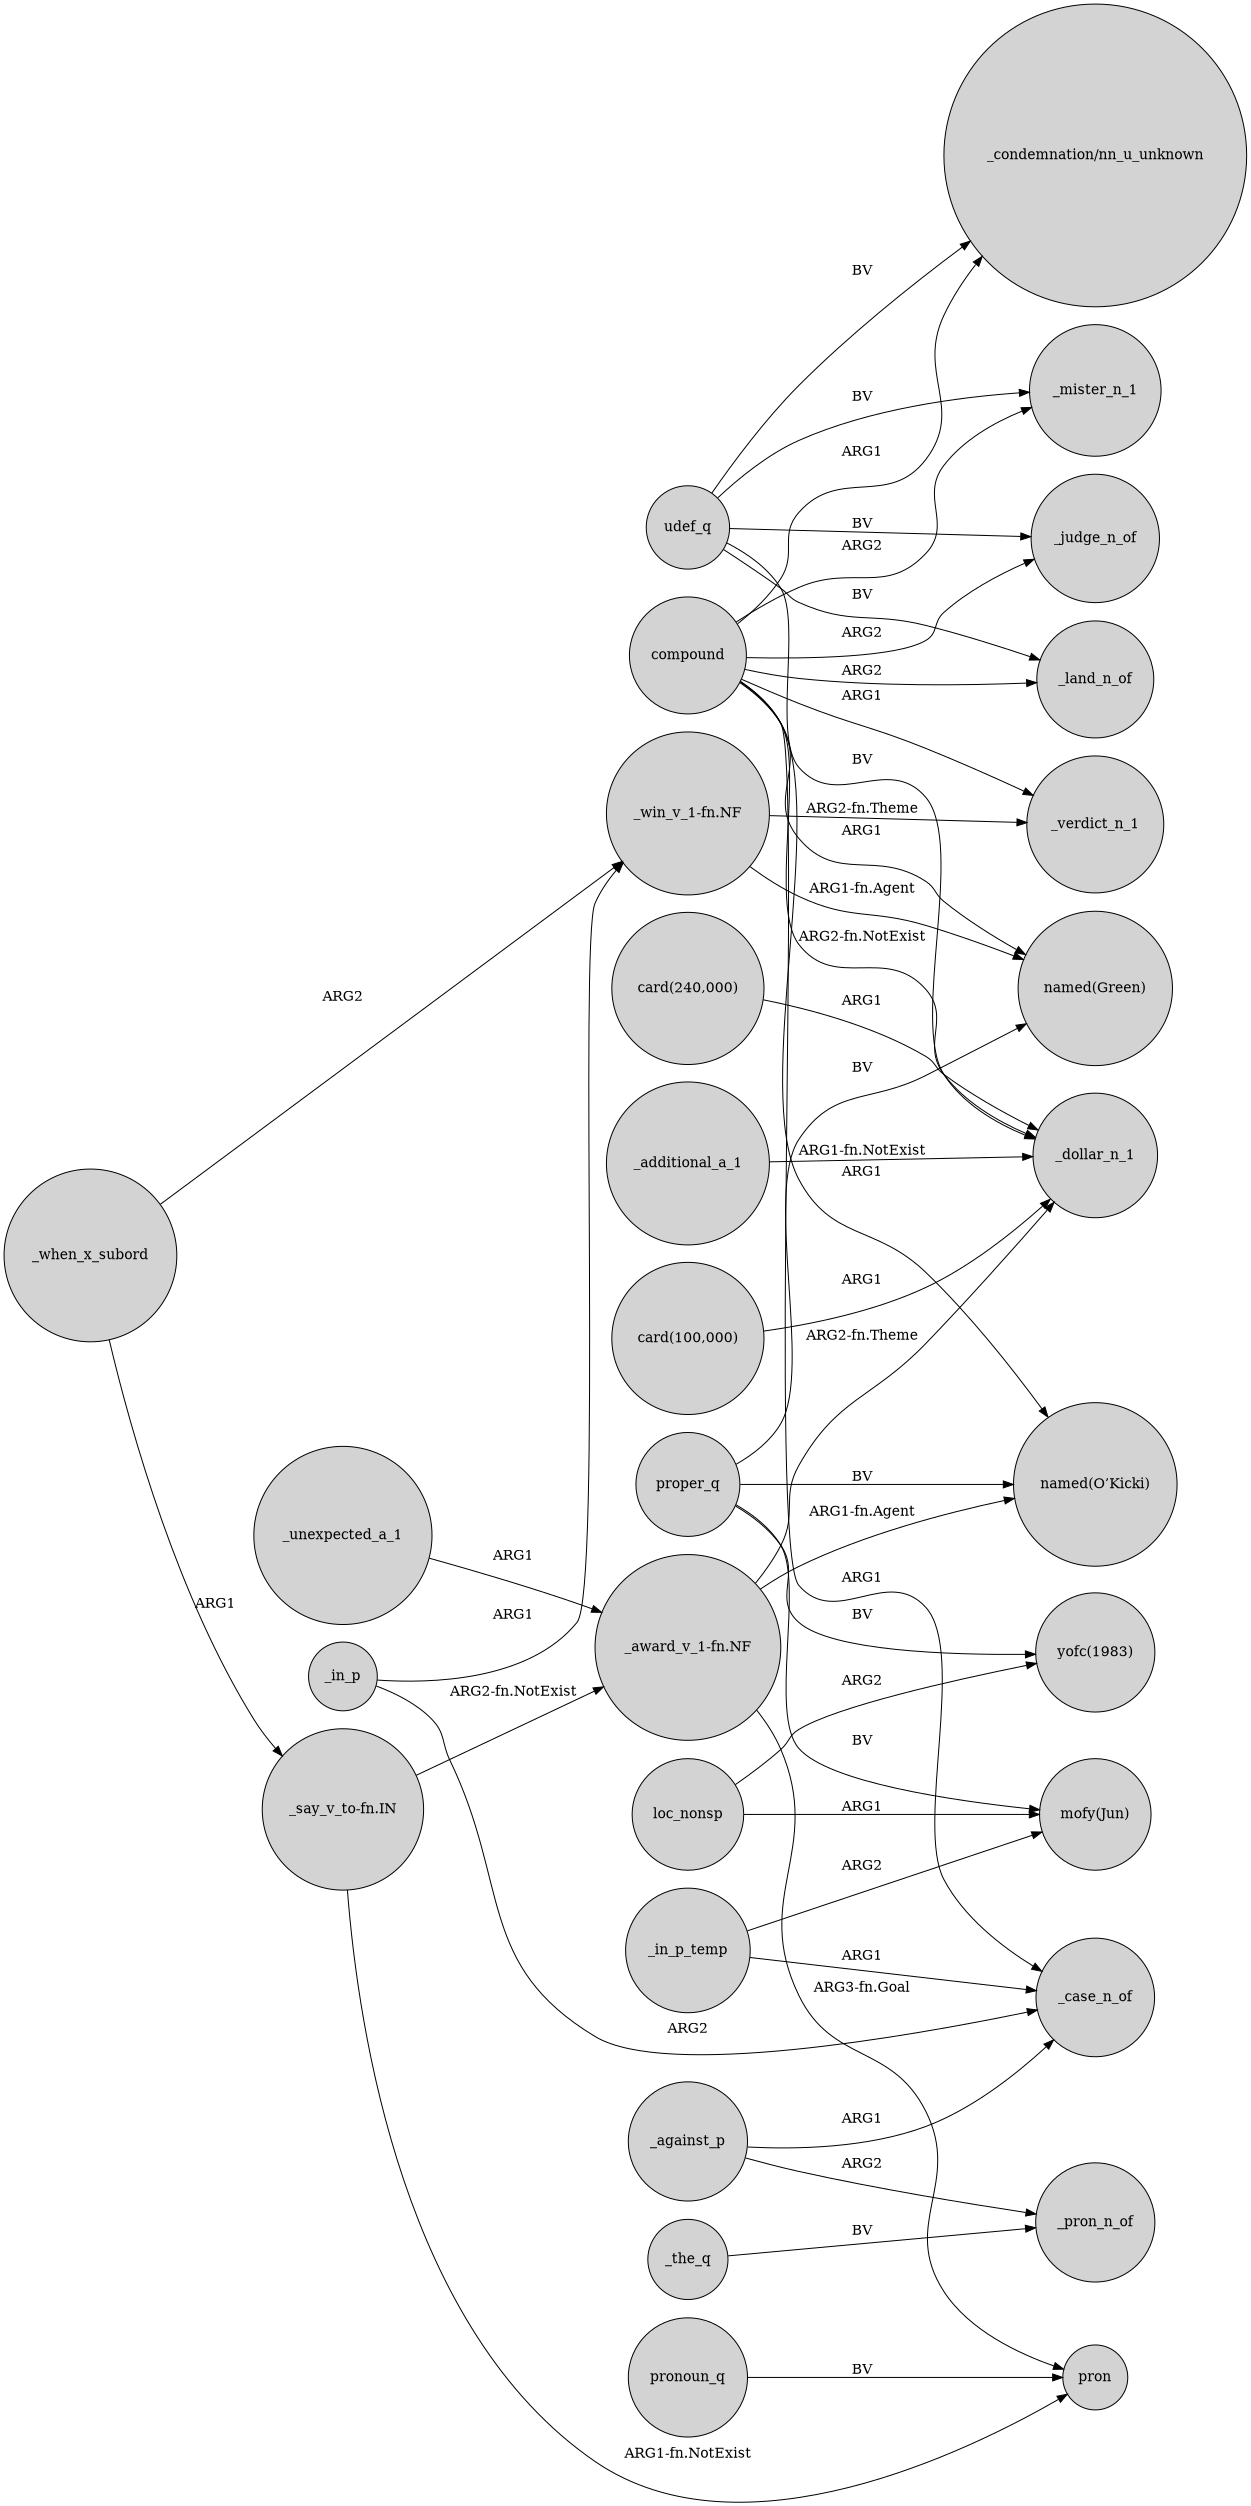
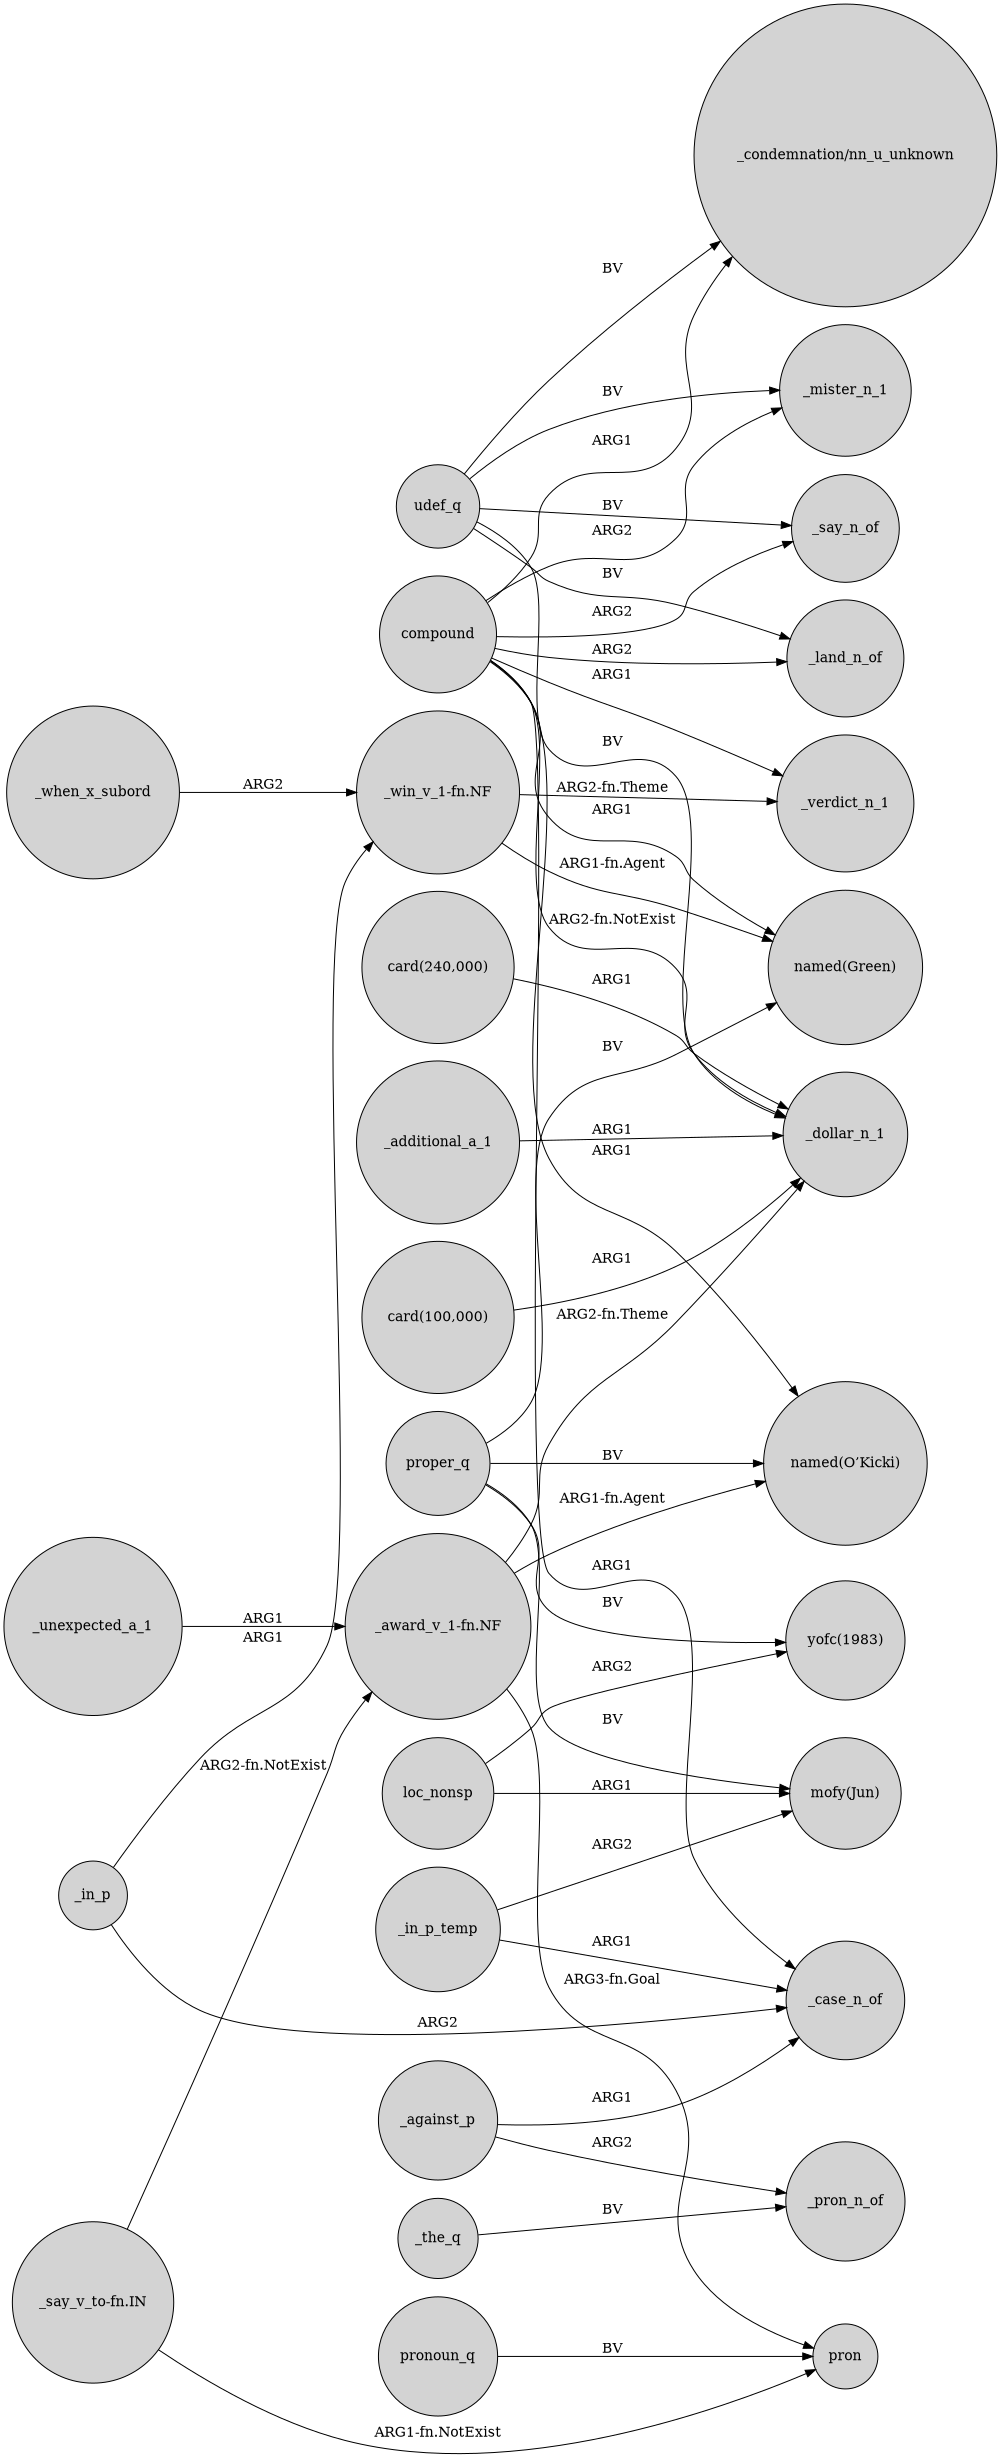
(1095, 538) -> (845, 528)
(862, 1151) -> (612, 1130)
(174, 1552) -> none
